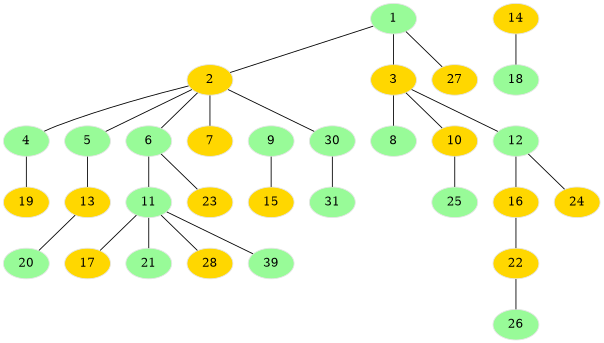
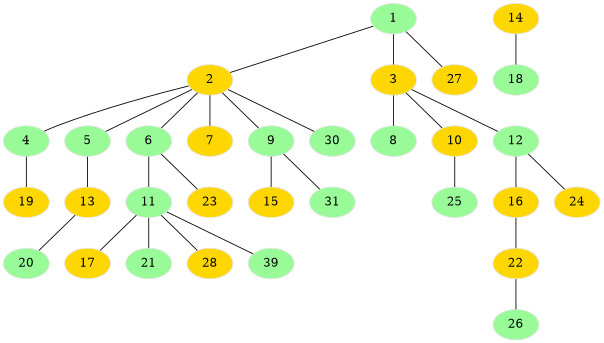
none -> (240, 110)
(332, 172) -> (302, 172)
